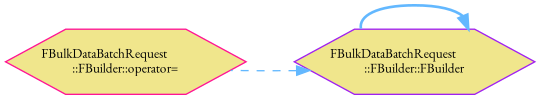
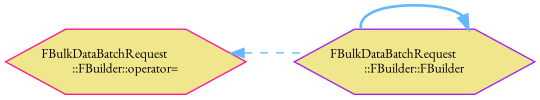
(264, 71) -> (277, 53)
